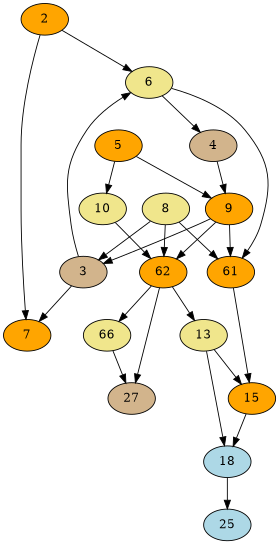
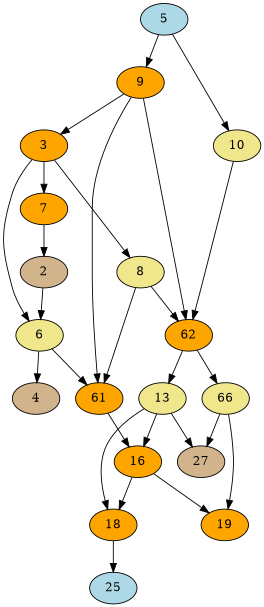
(45, 19) -> (44, 272)
(118, 146) -> (164, 19)
(21, 172) -> (44, 236)
(220, 173) -> none
(125, 240) -> (86, 201)
(83, 272) -> (44, 146)
(149, 331) -> (179, 426)
(252, 399) -> (138, 462)
(227, 462) -> (113, 525)
none -> (225, 525)
